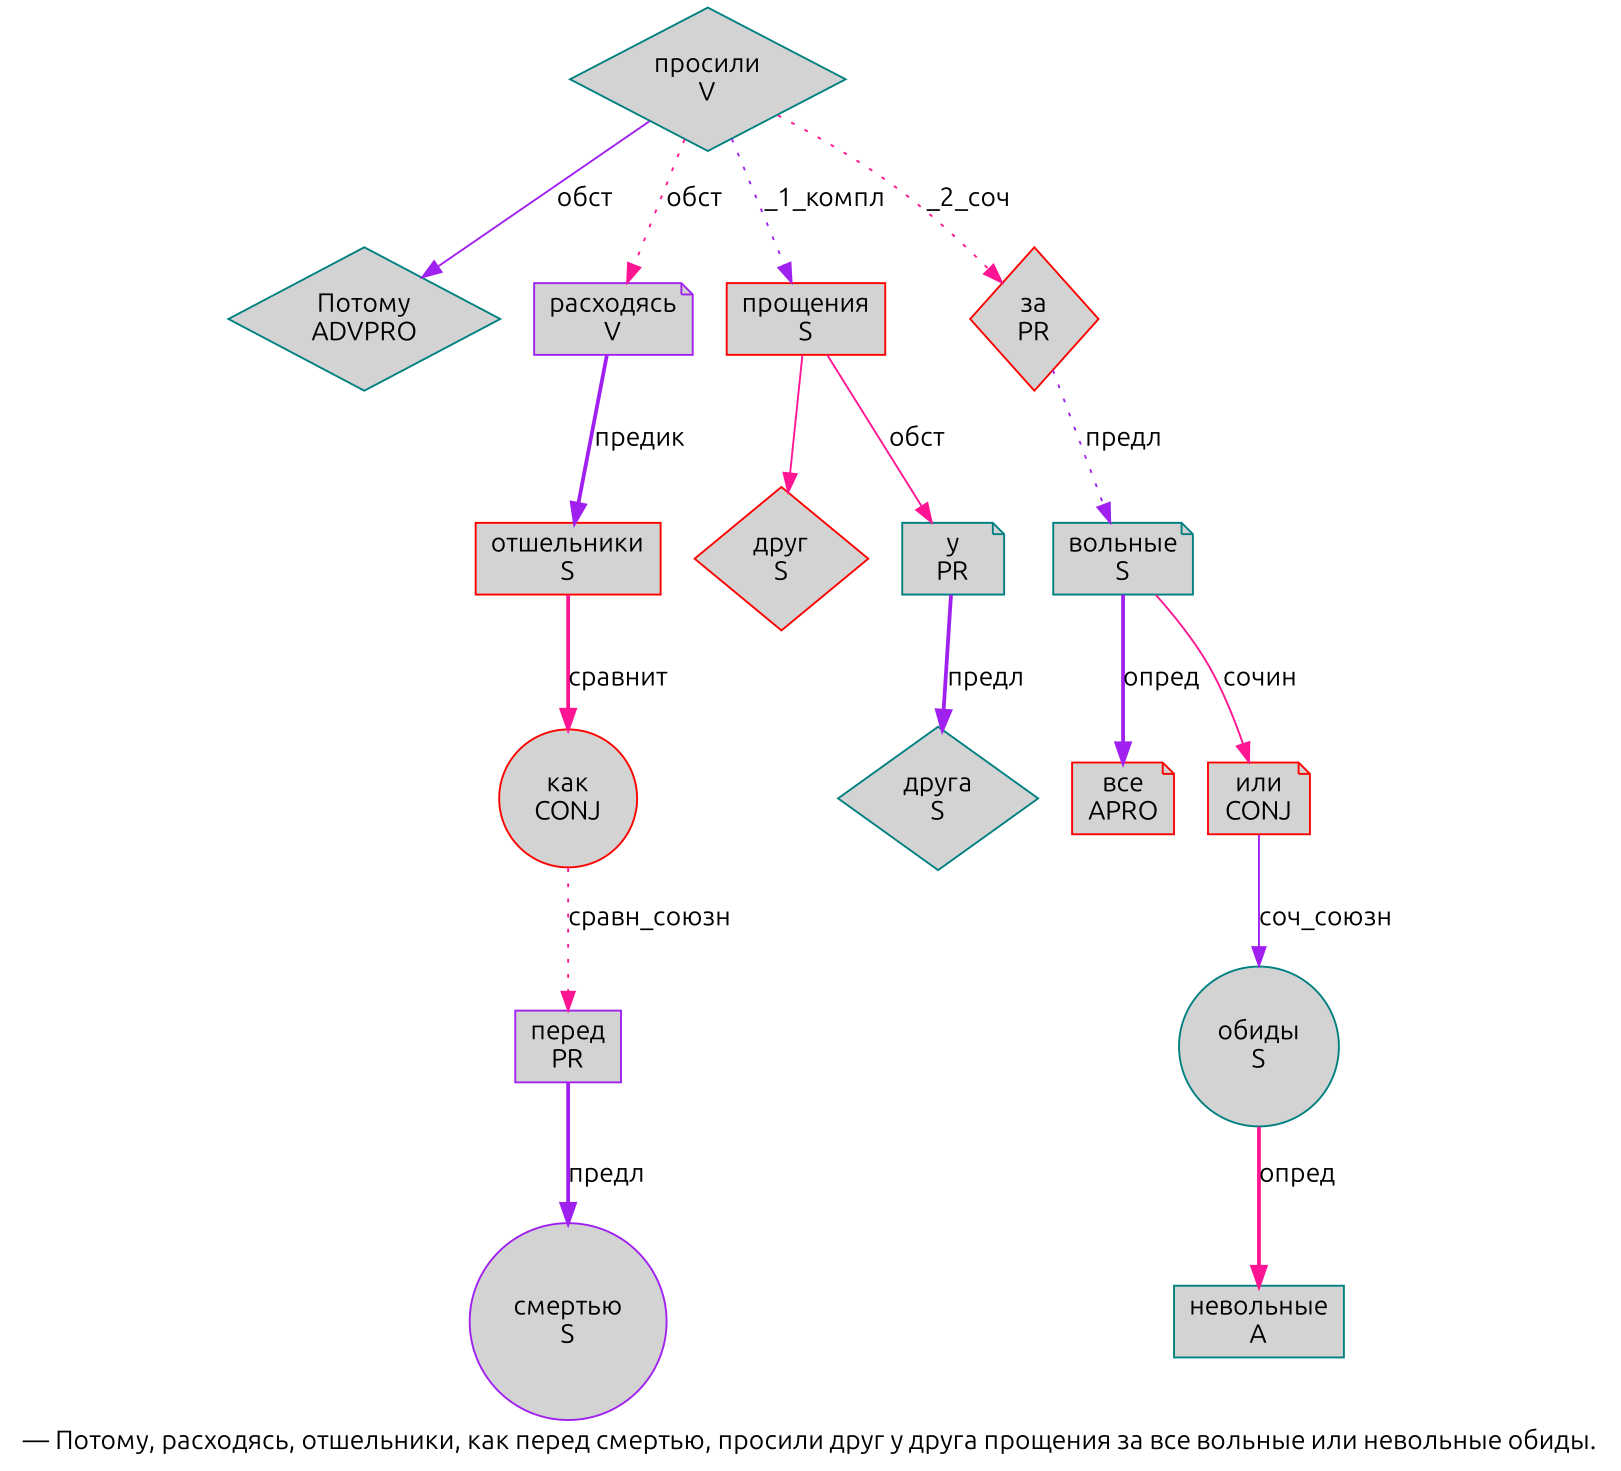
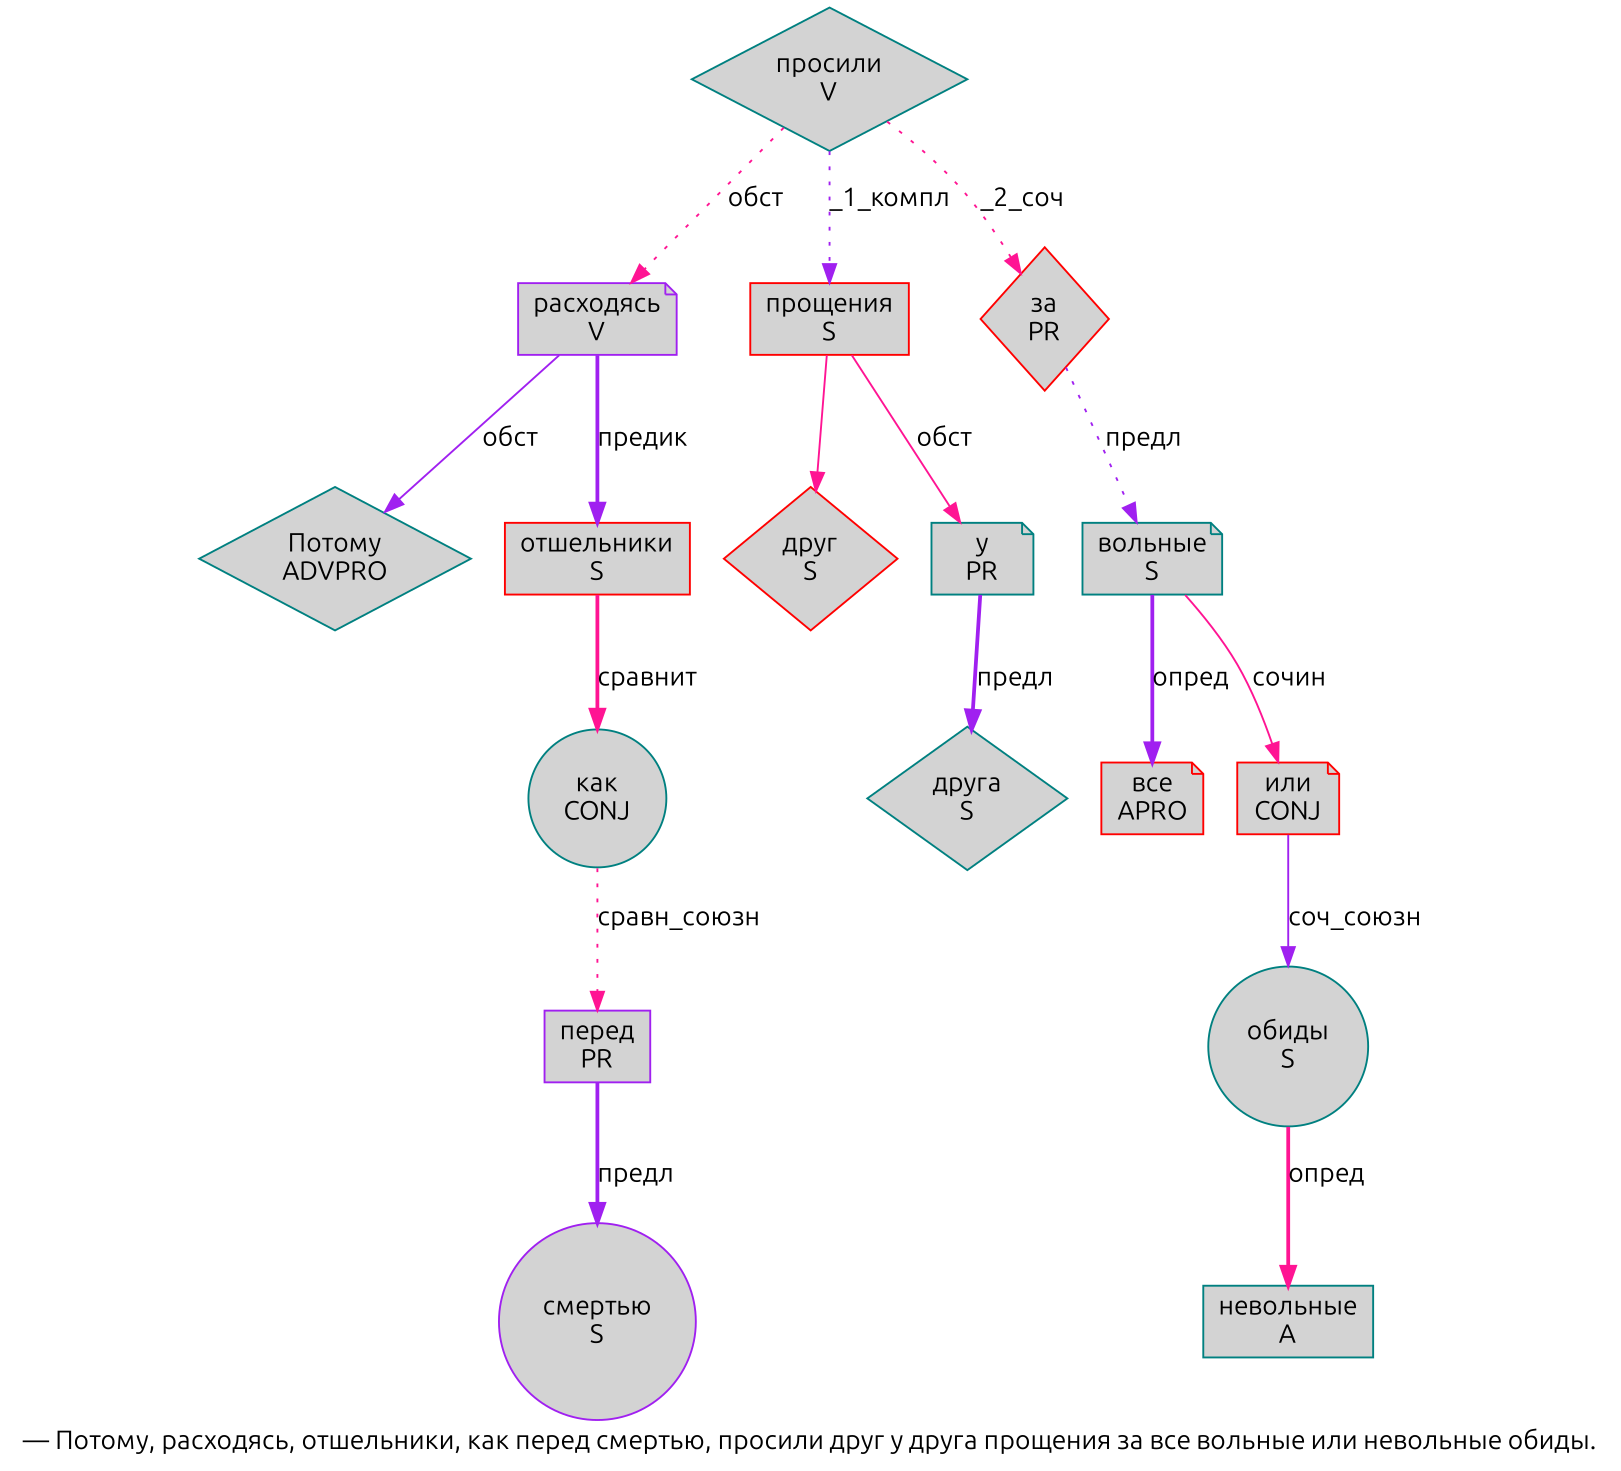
(544, 194) -> (479, 427)
(568, 798) -> (597, 798)
